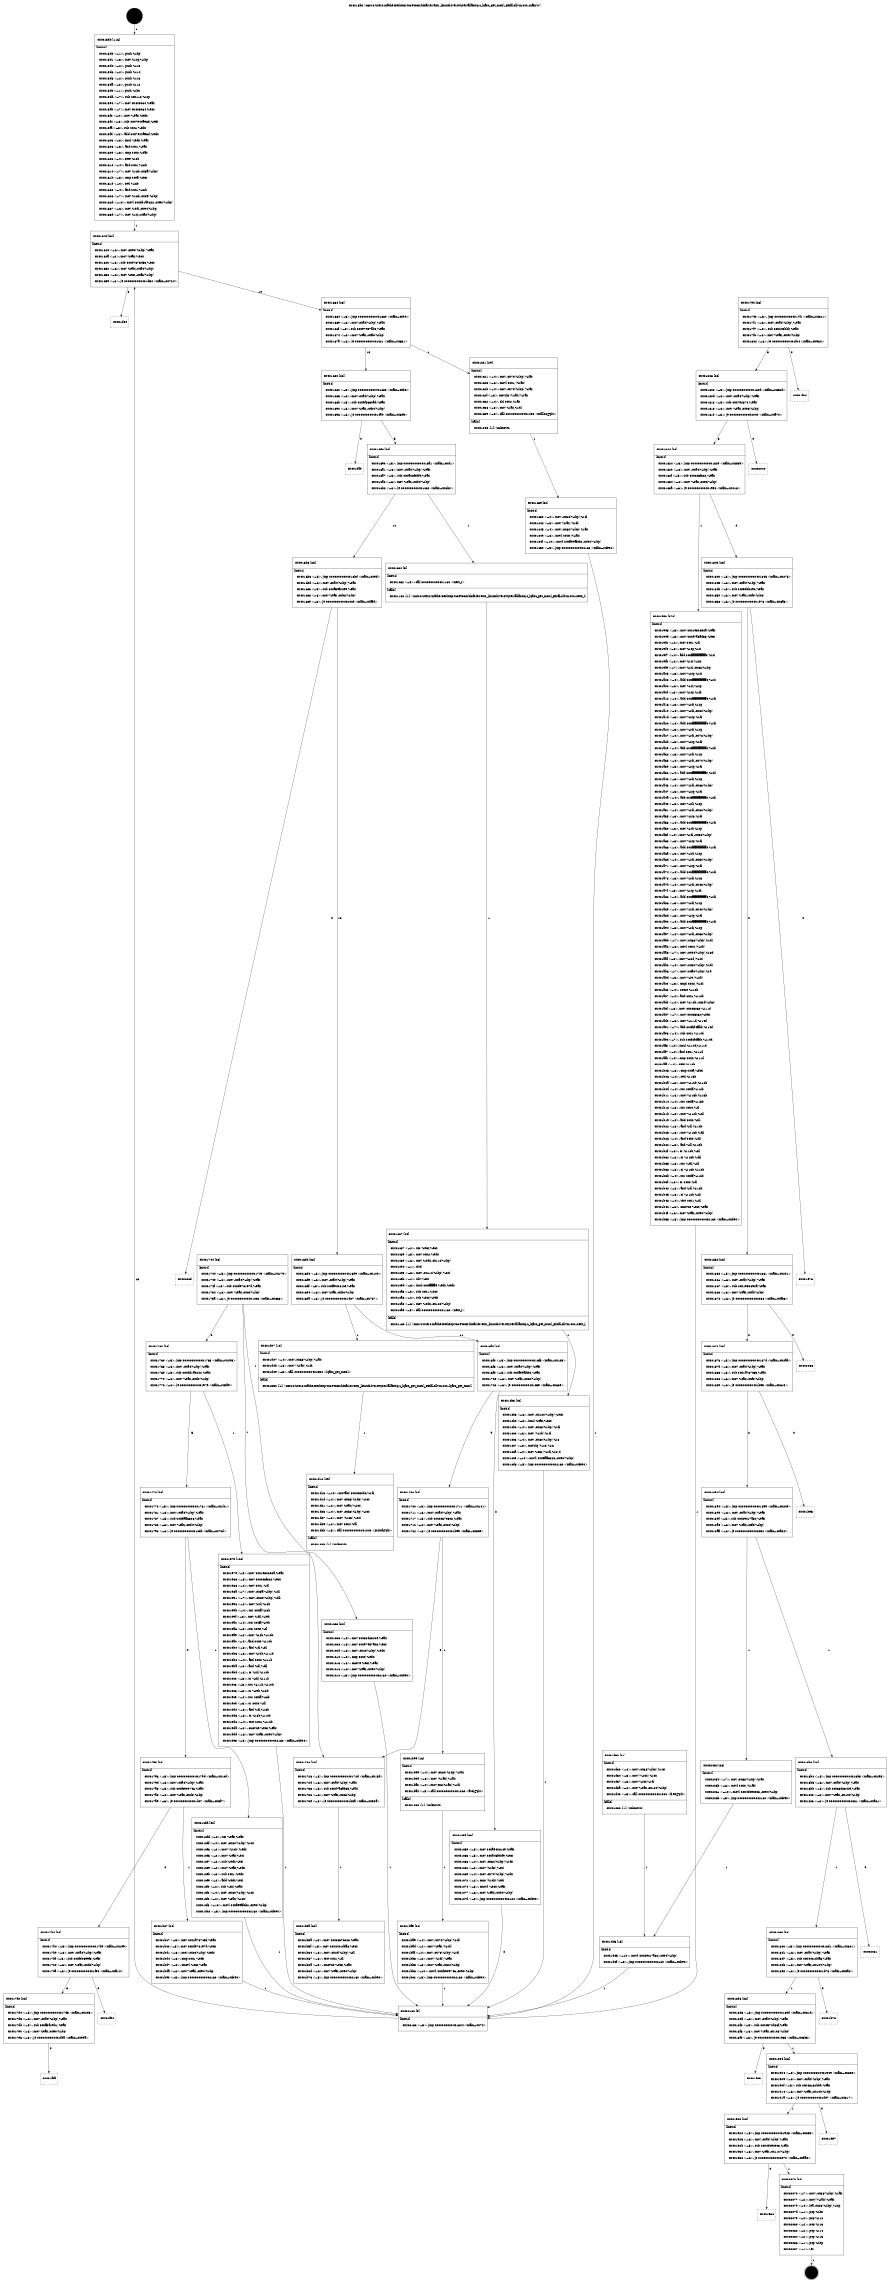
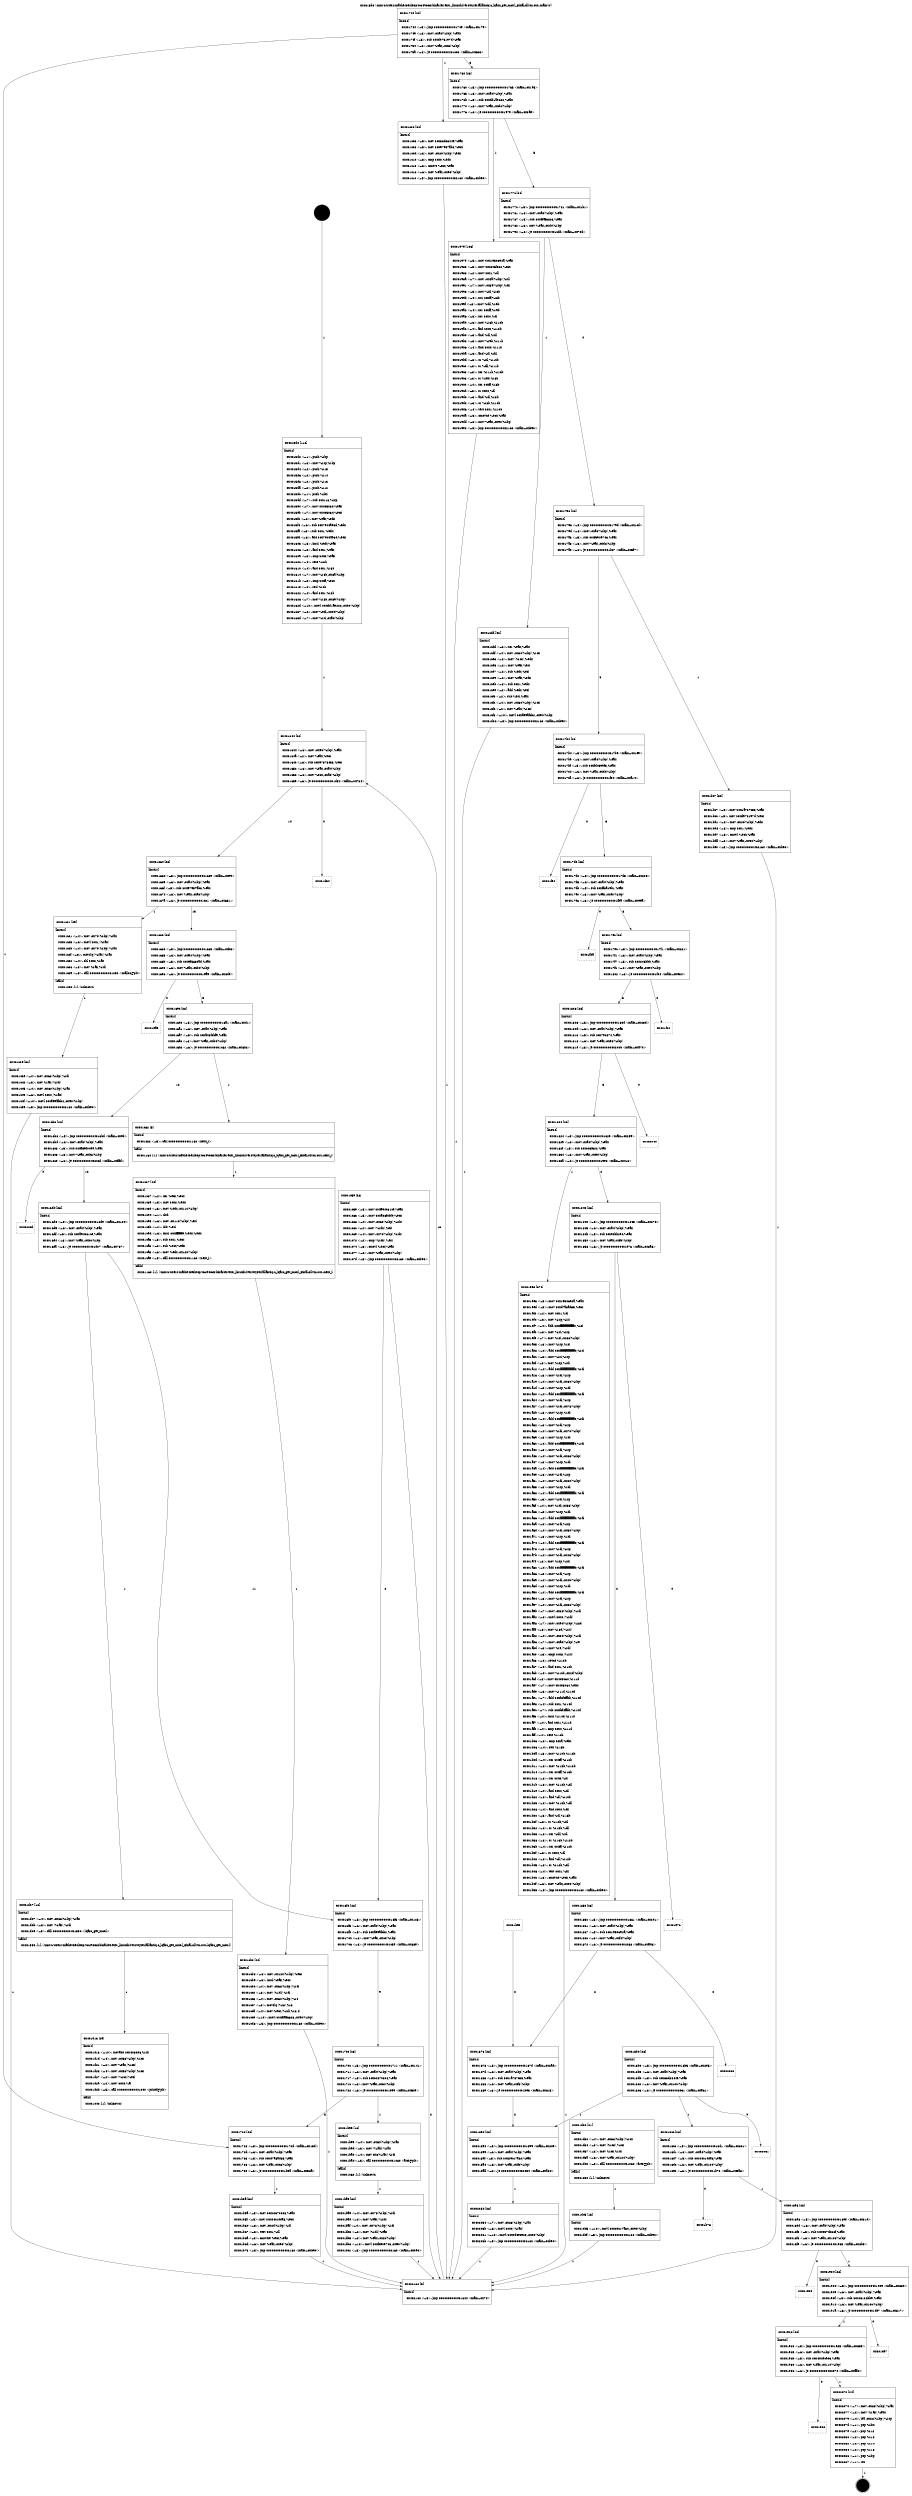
none -> (625, 917)
(784, 1447) -> (513, 1988)
(493, 1609) -> (381, 1582)
(794, 1646) -> (589, 2109)
(694, 1869) -> (476, 2262)
none -> (354, 2275)
